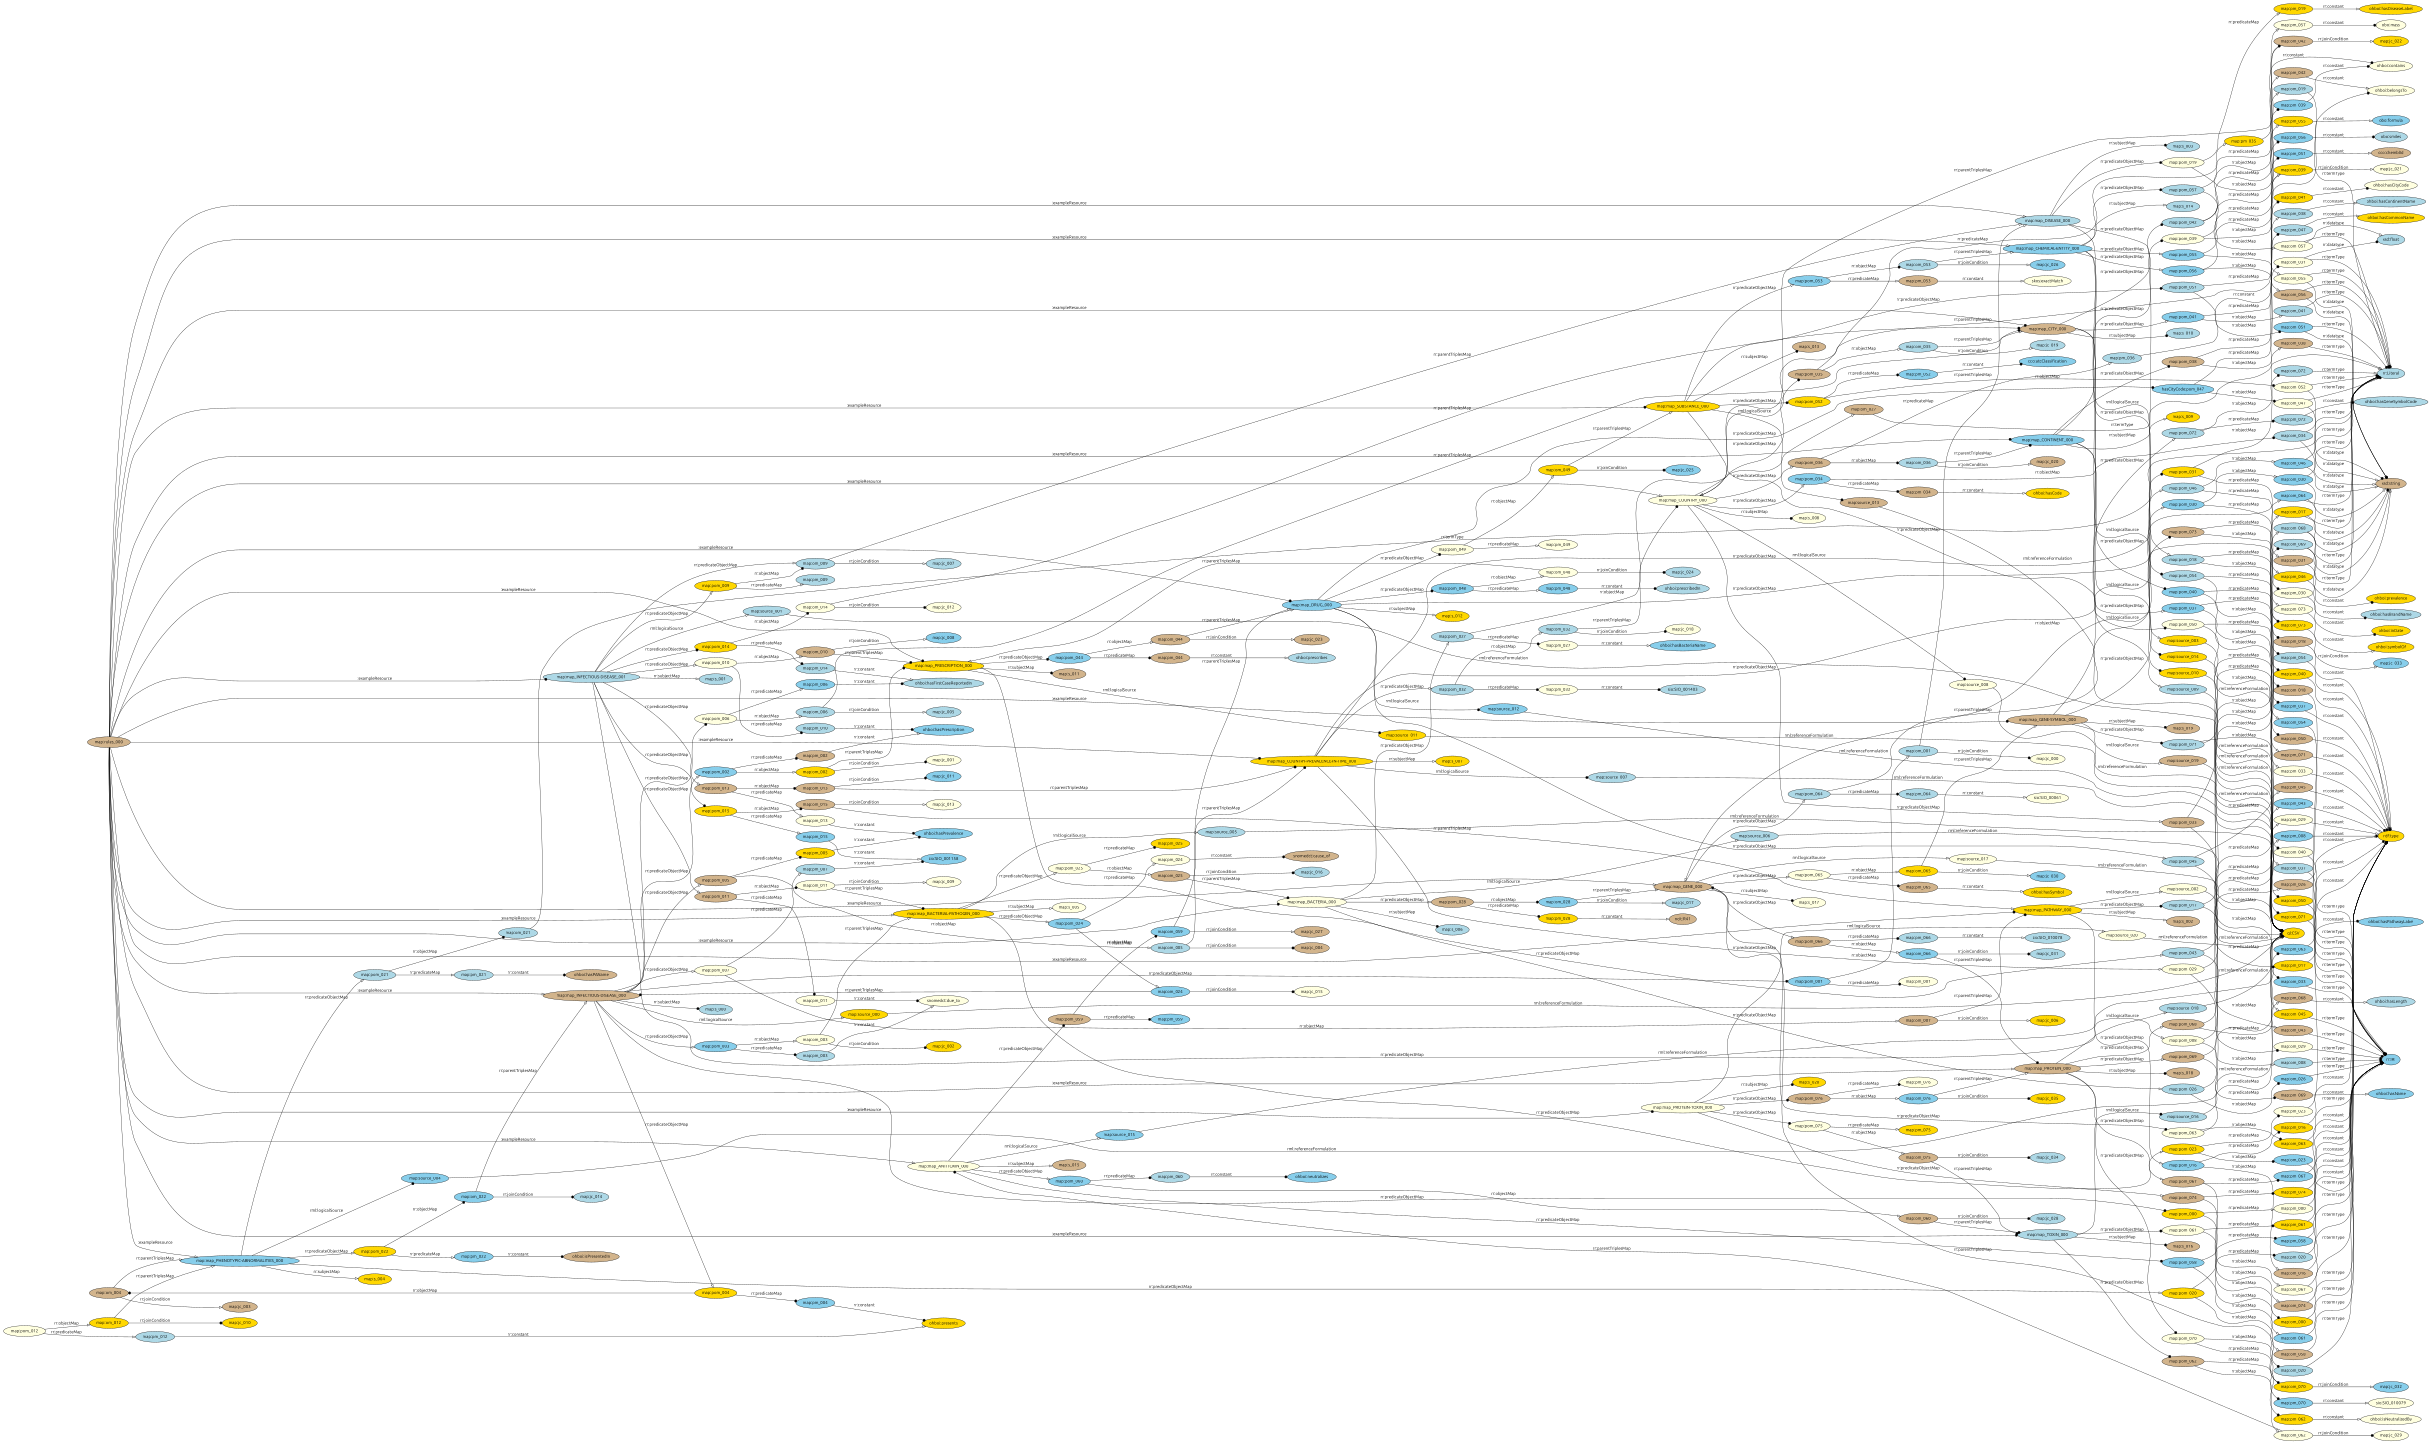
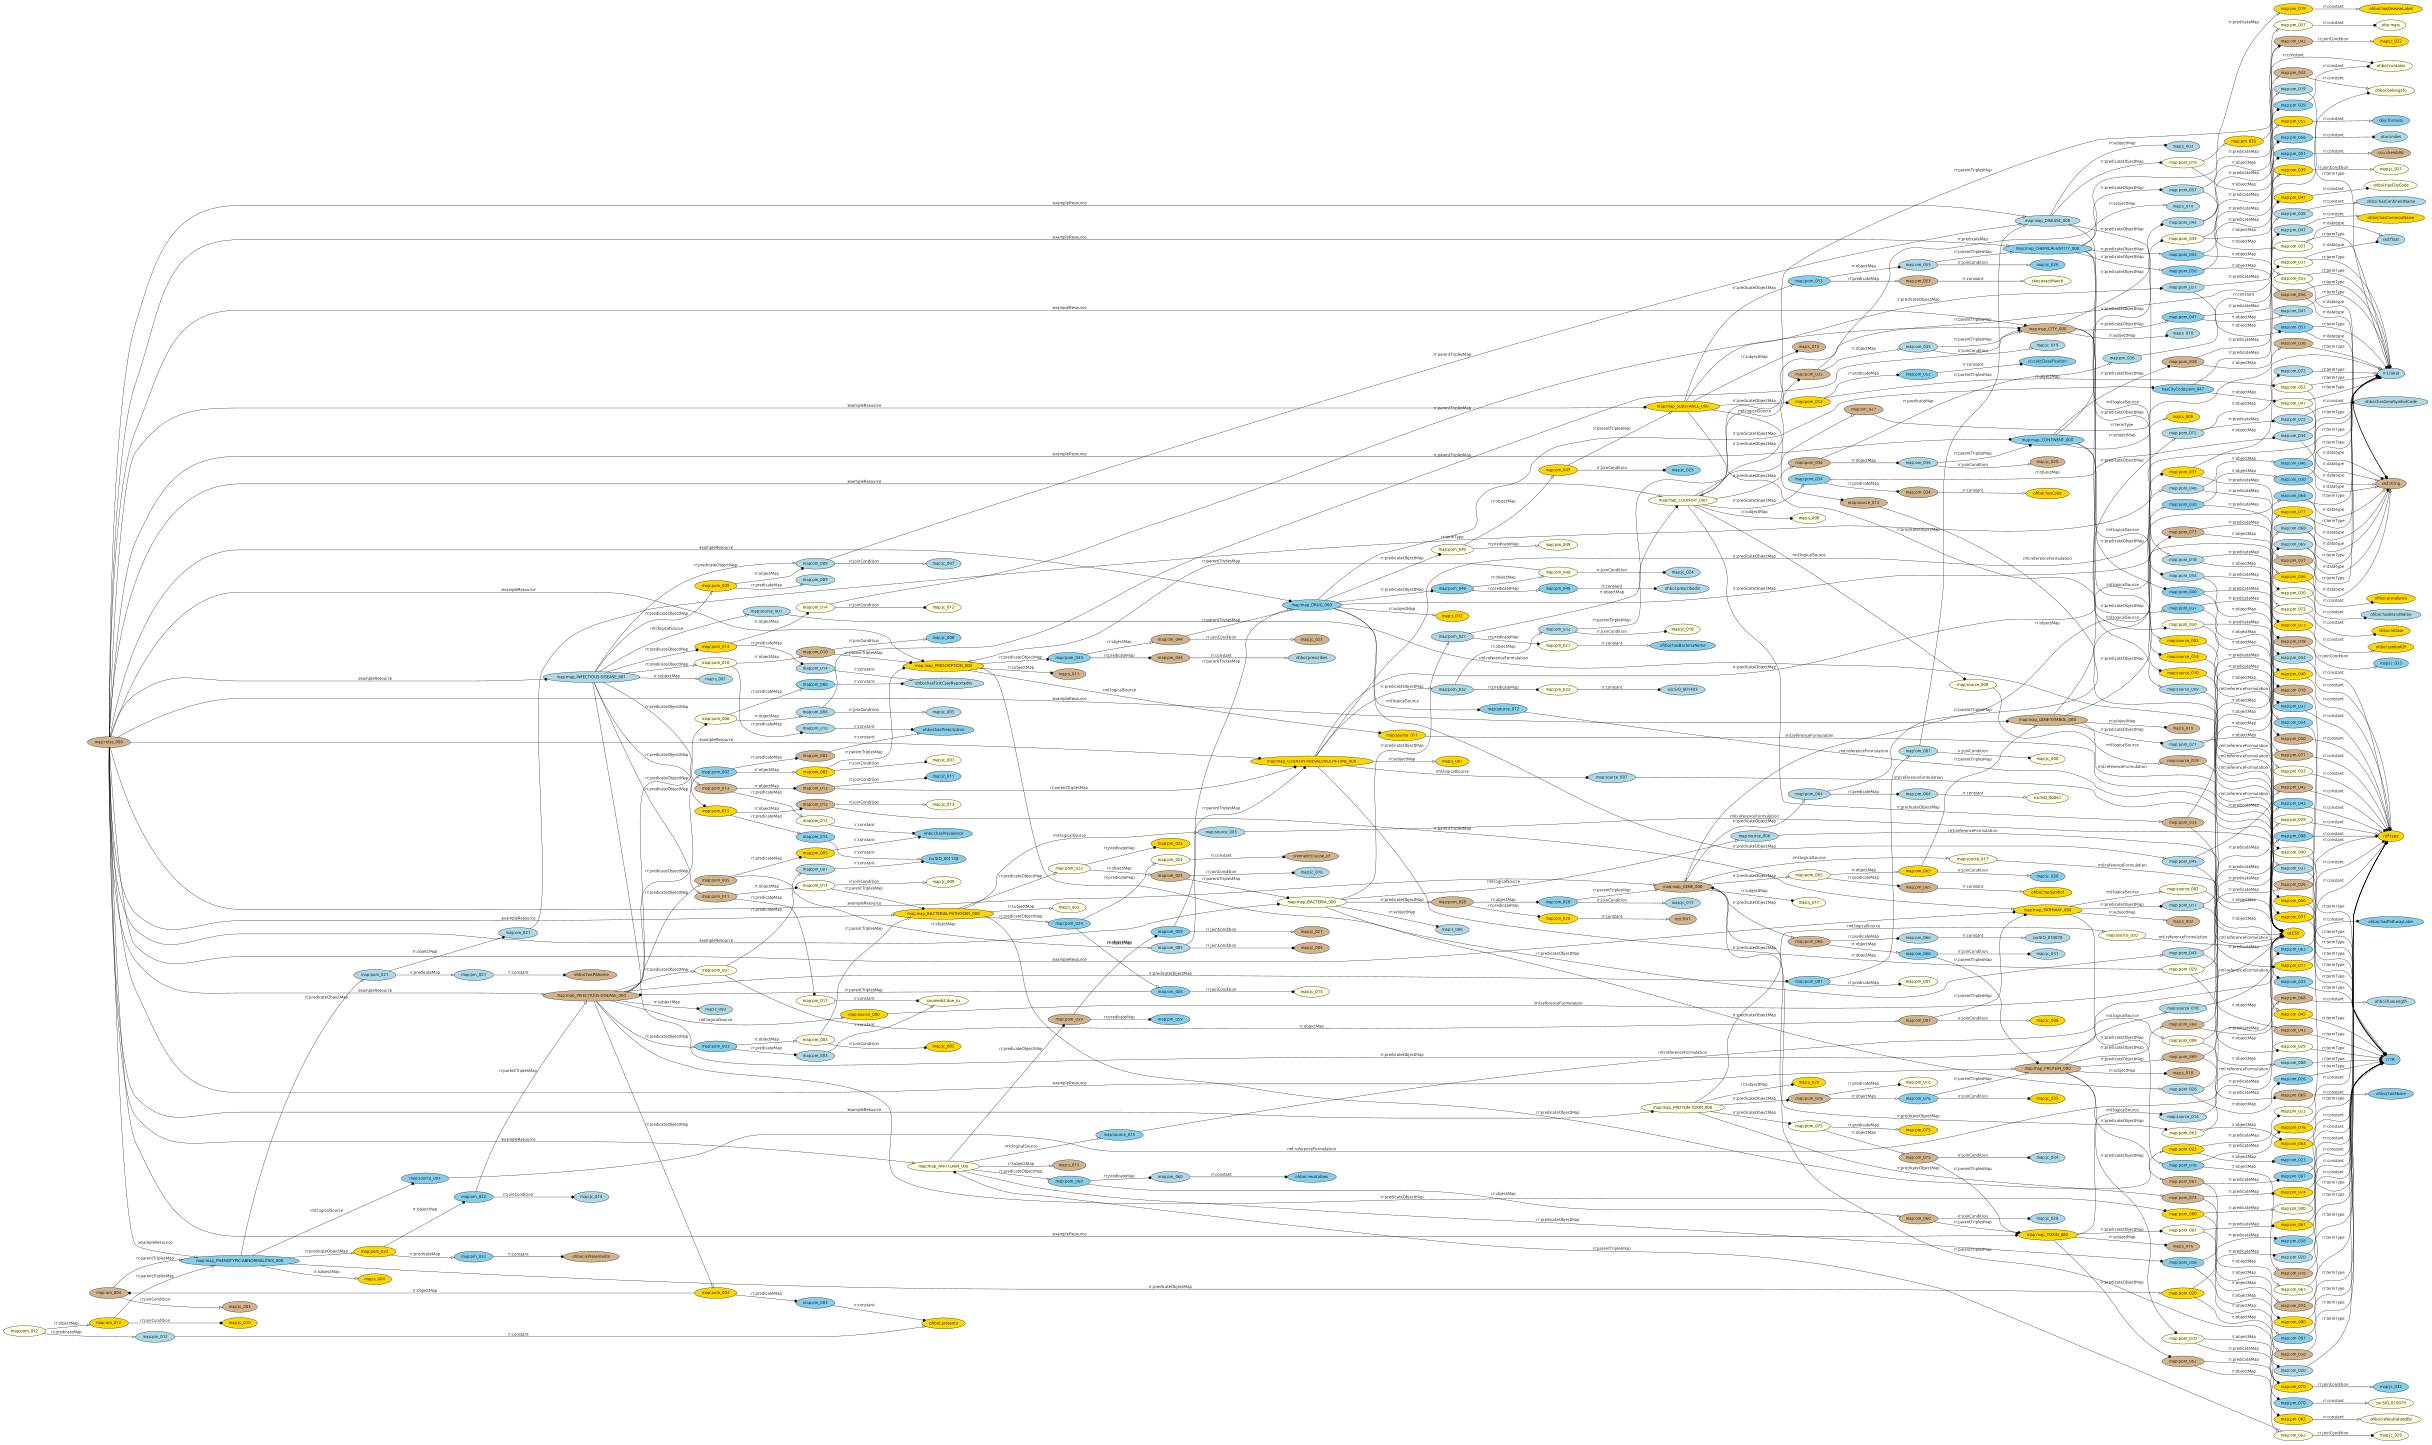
(2048, 1235) -> (2048, 1235)
